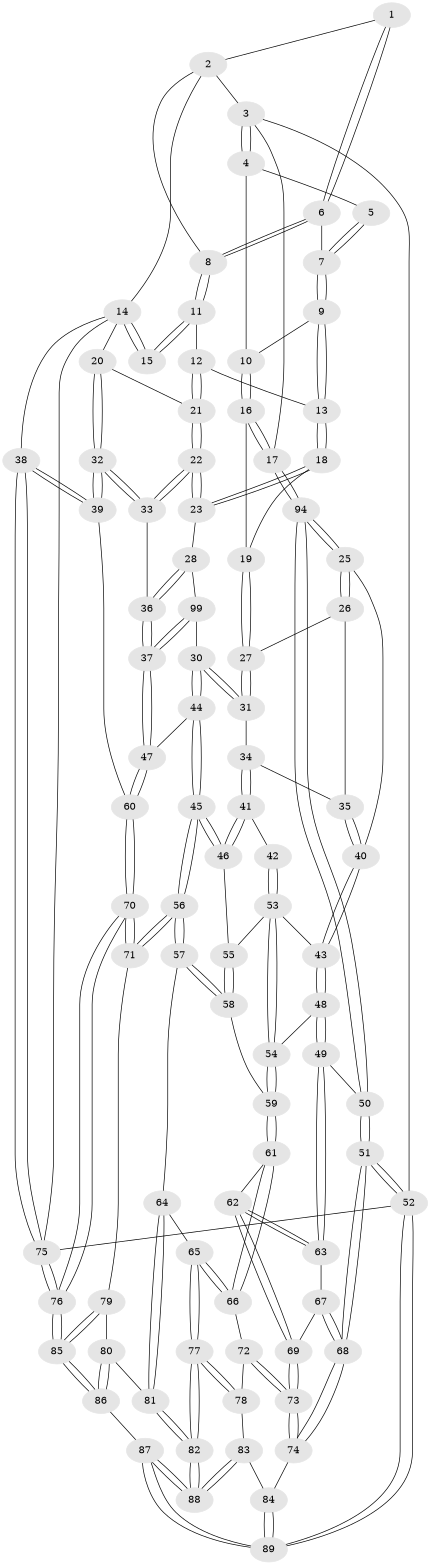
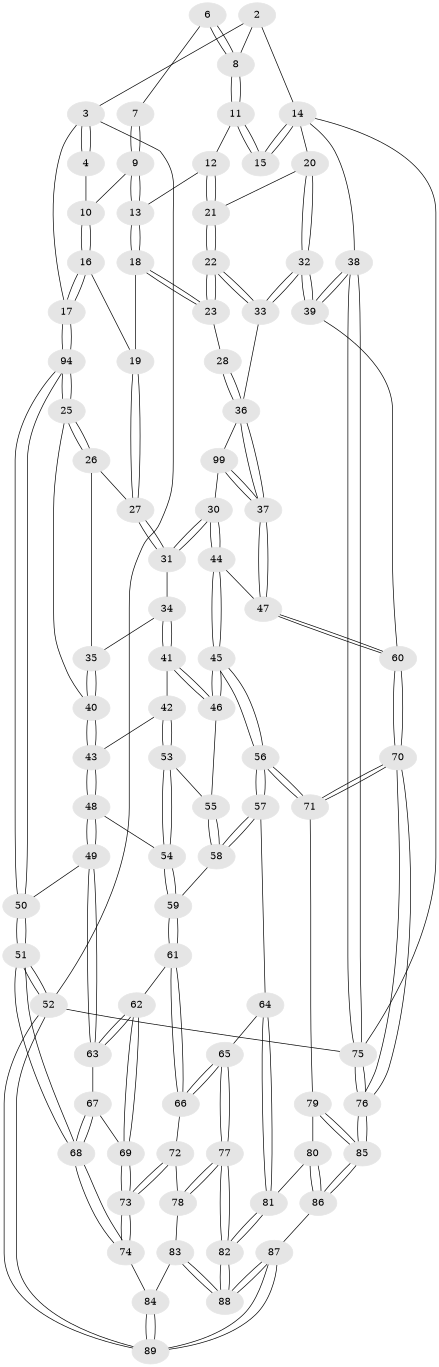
(392, 15) -> none
(371, 213) -> none
(194, 584) -> (230, 436)
(297, 931) -> (134, 730)
